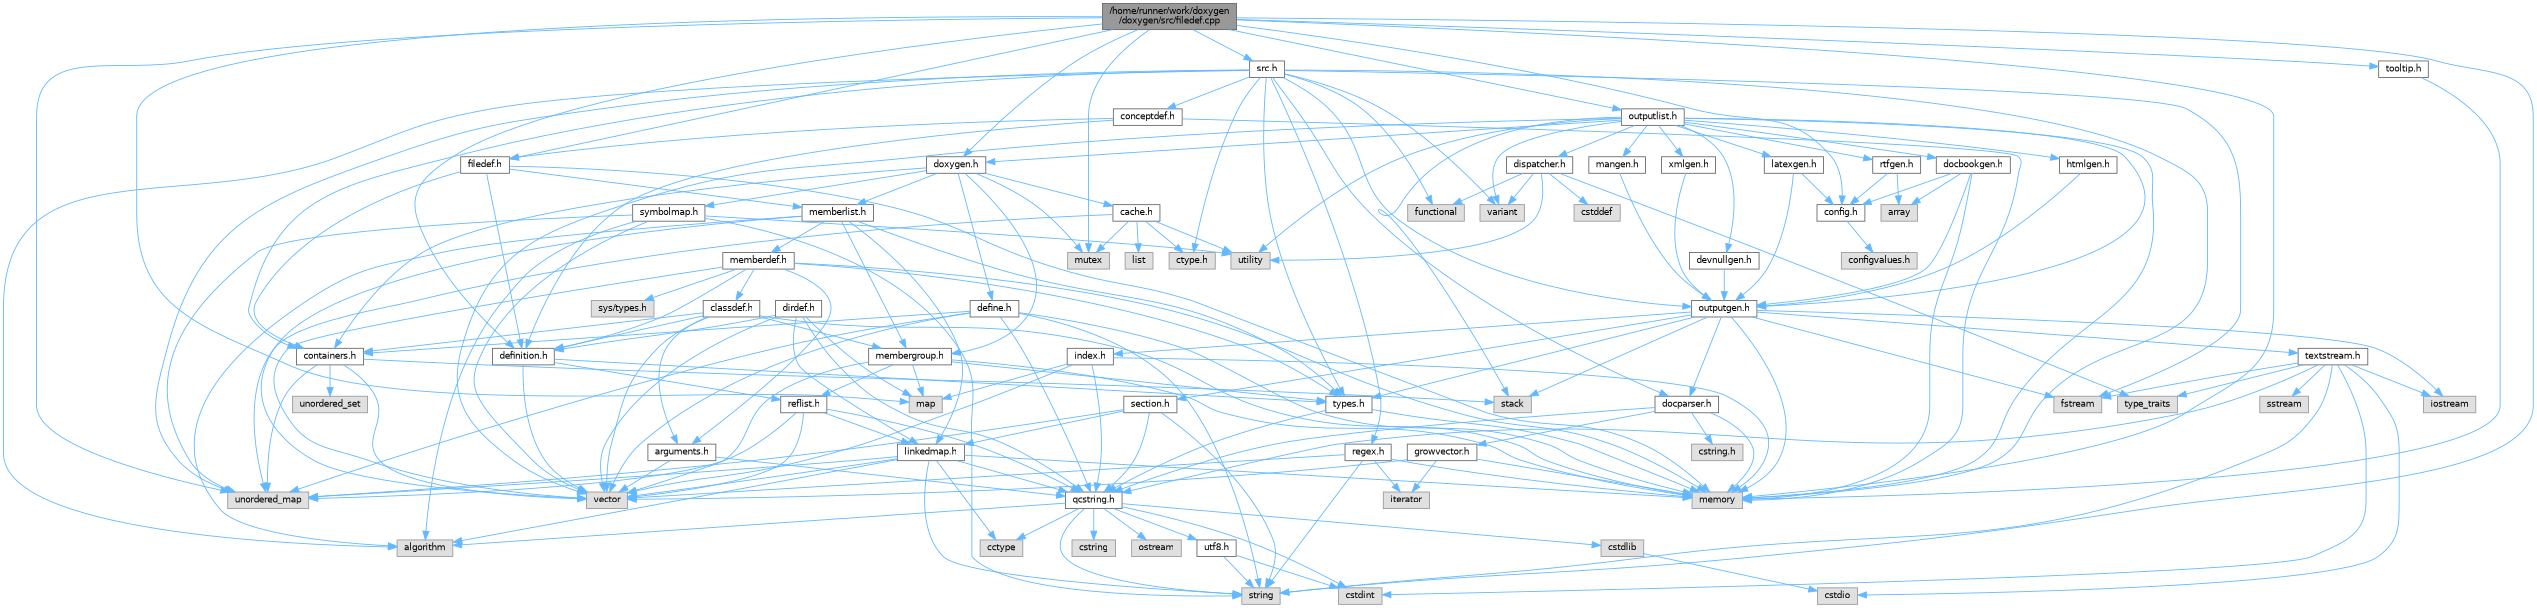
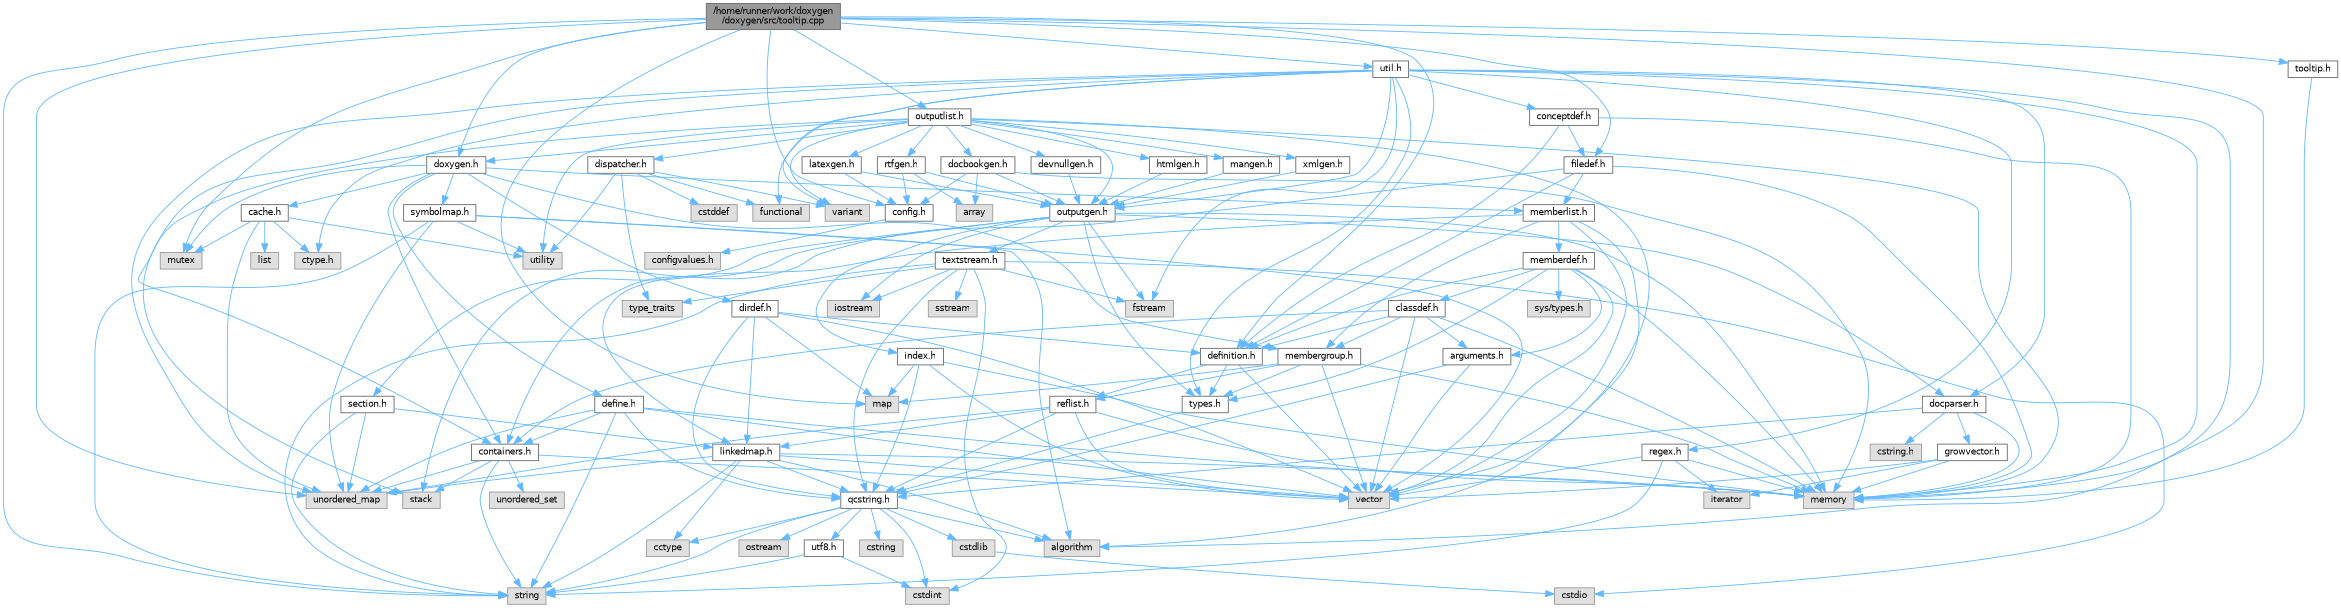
(1170, 17) -> (773, 17)
(1267, 69) -> (1391, 69)
none -> (970, 183)
none -> (591, 247)
(1027, 277) -> none
(1552, 437) -> (1285, 457)
(1138, 454) -> none
none -> (486, 522)
